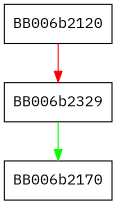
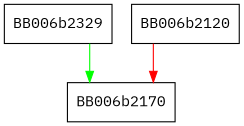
(58, 58) -> (153, 58)
